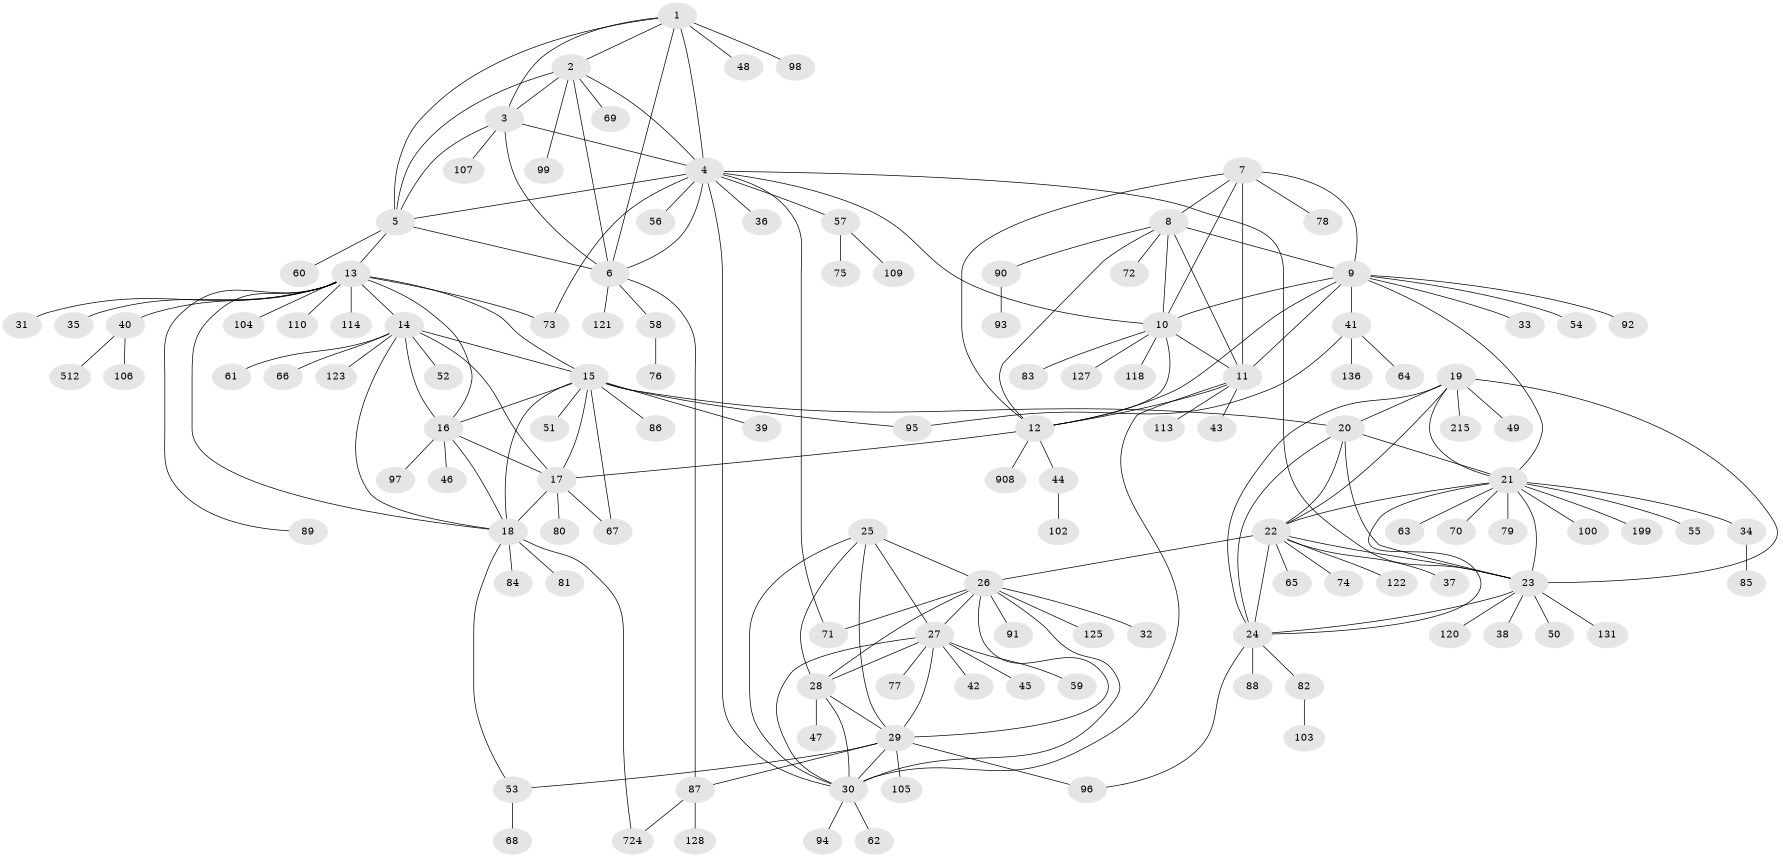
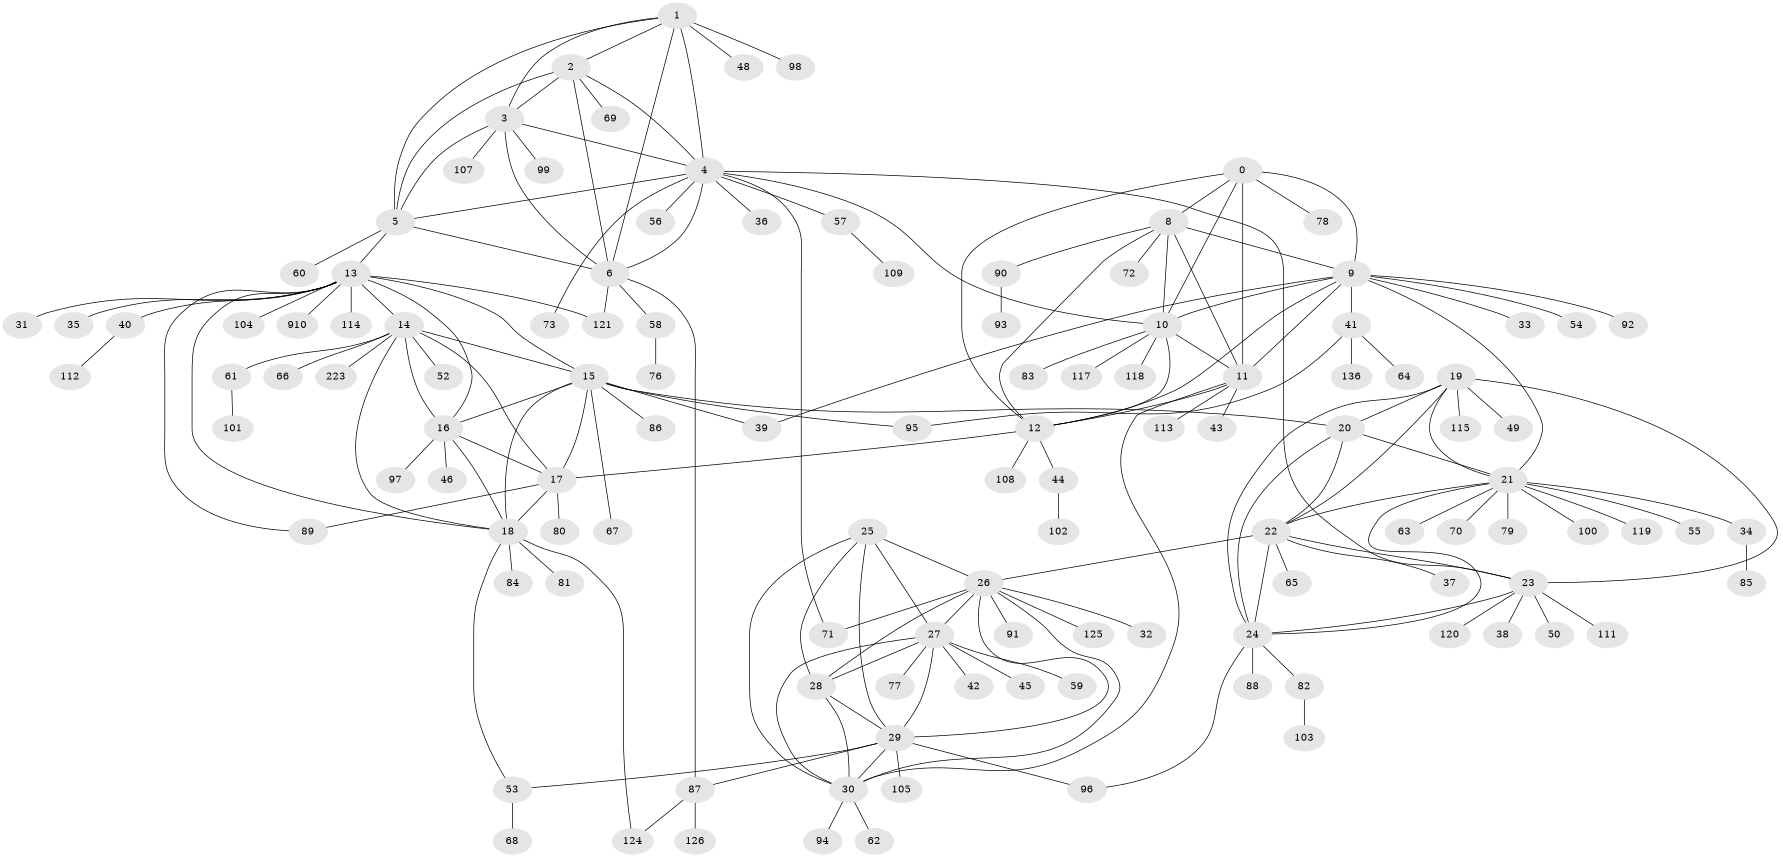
(558, 119) -> (524, 145)
(1243, 171) -> (1243, 171)
(841, 274) -> none
(477, 300) -> (480, 291)
(297, 325) -> (297, 325)
none -> (1052, 335)
(70, 377) -> (70, 377)
(124, 377) -> none
(336, 377) -> (336, 377)
(1081, 377) -> (1081, 377)
none -> (233, 429)
(550, 429) -> none
(1461, 429) -> (1461, 429)
(1005, 480) -> (1005, 480)
(585, 506) -> (433, 506)
(722, 514) -> none
(1536, 529) -> none
(1642, 532) -> (1642, 532)
(1375, 540) -> none
(1344, 583) -> none
(1397, 583) -> none
(1607, 635) -> (1607, 635)
(816, 738) -> none
(633, 841) -> (633, 841)
(695, 841) -> (695, 841)
